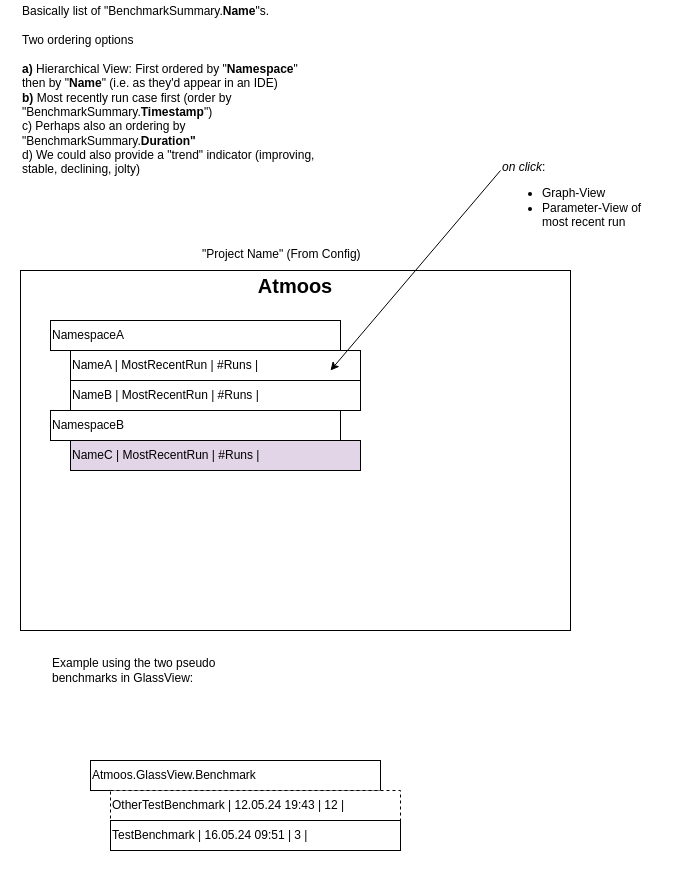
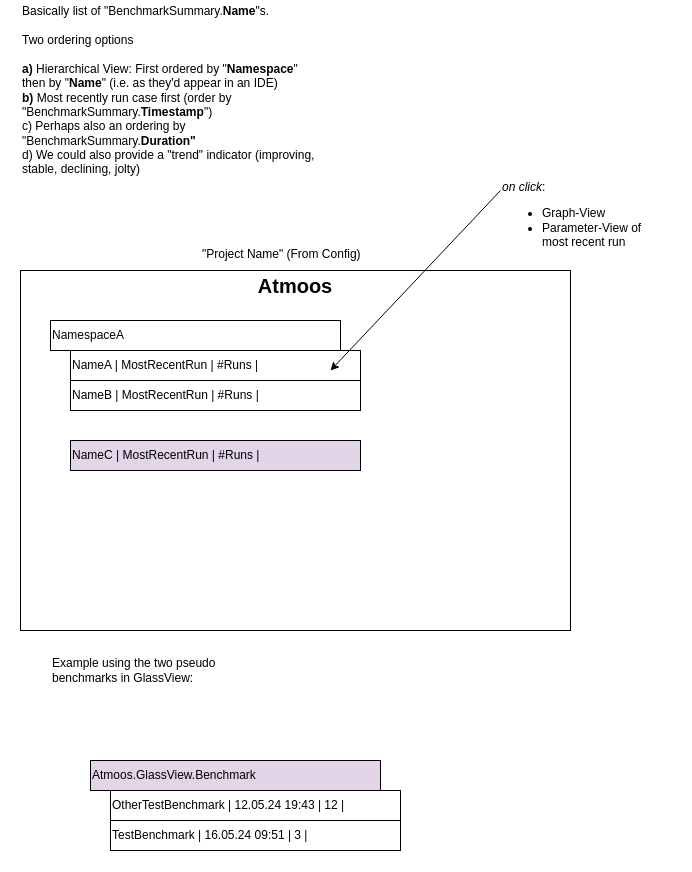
(586, 201) -> (586, 221)
(196, 426) -> none
(236, 776) -> (236, 776)
(256, 806) -> (256, 806)
